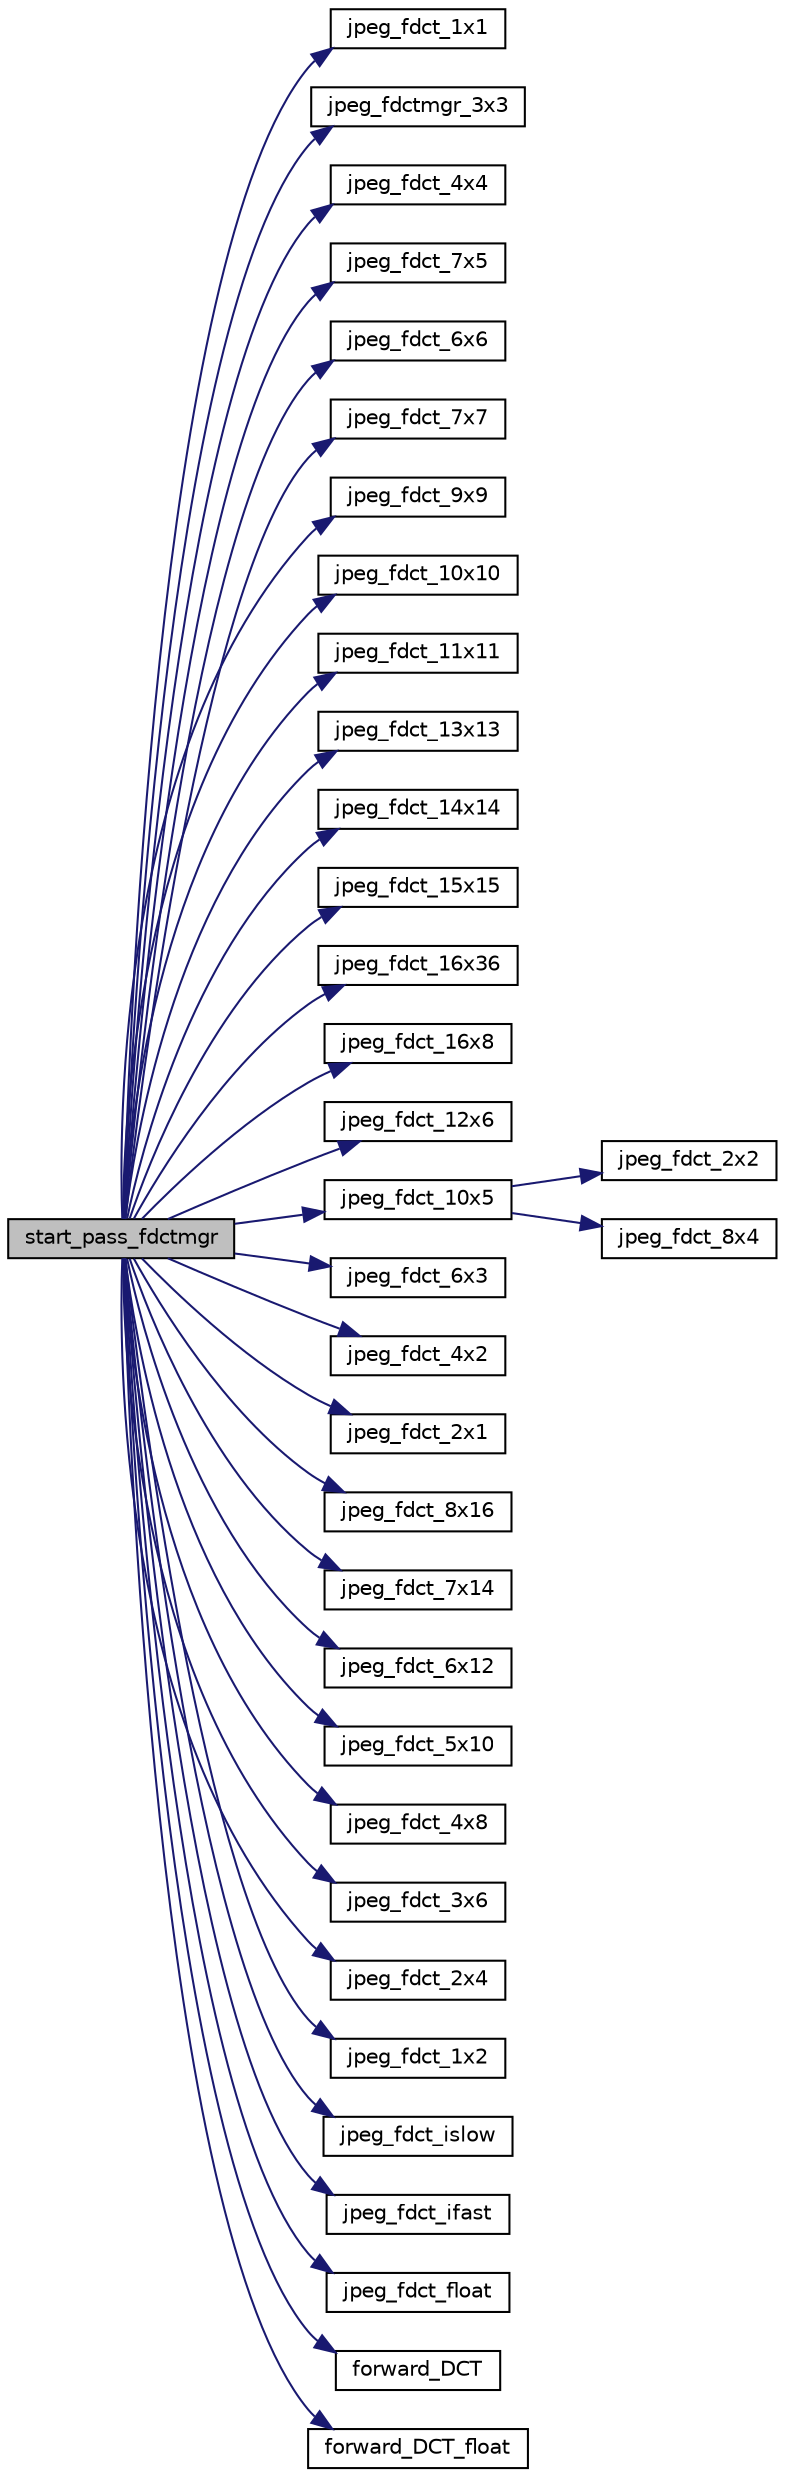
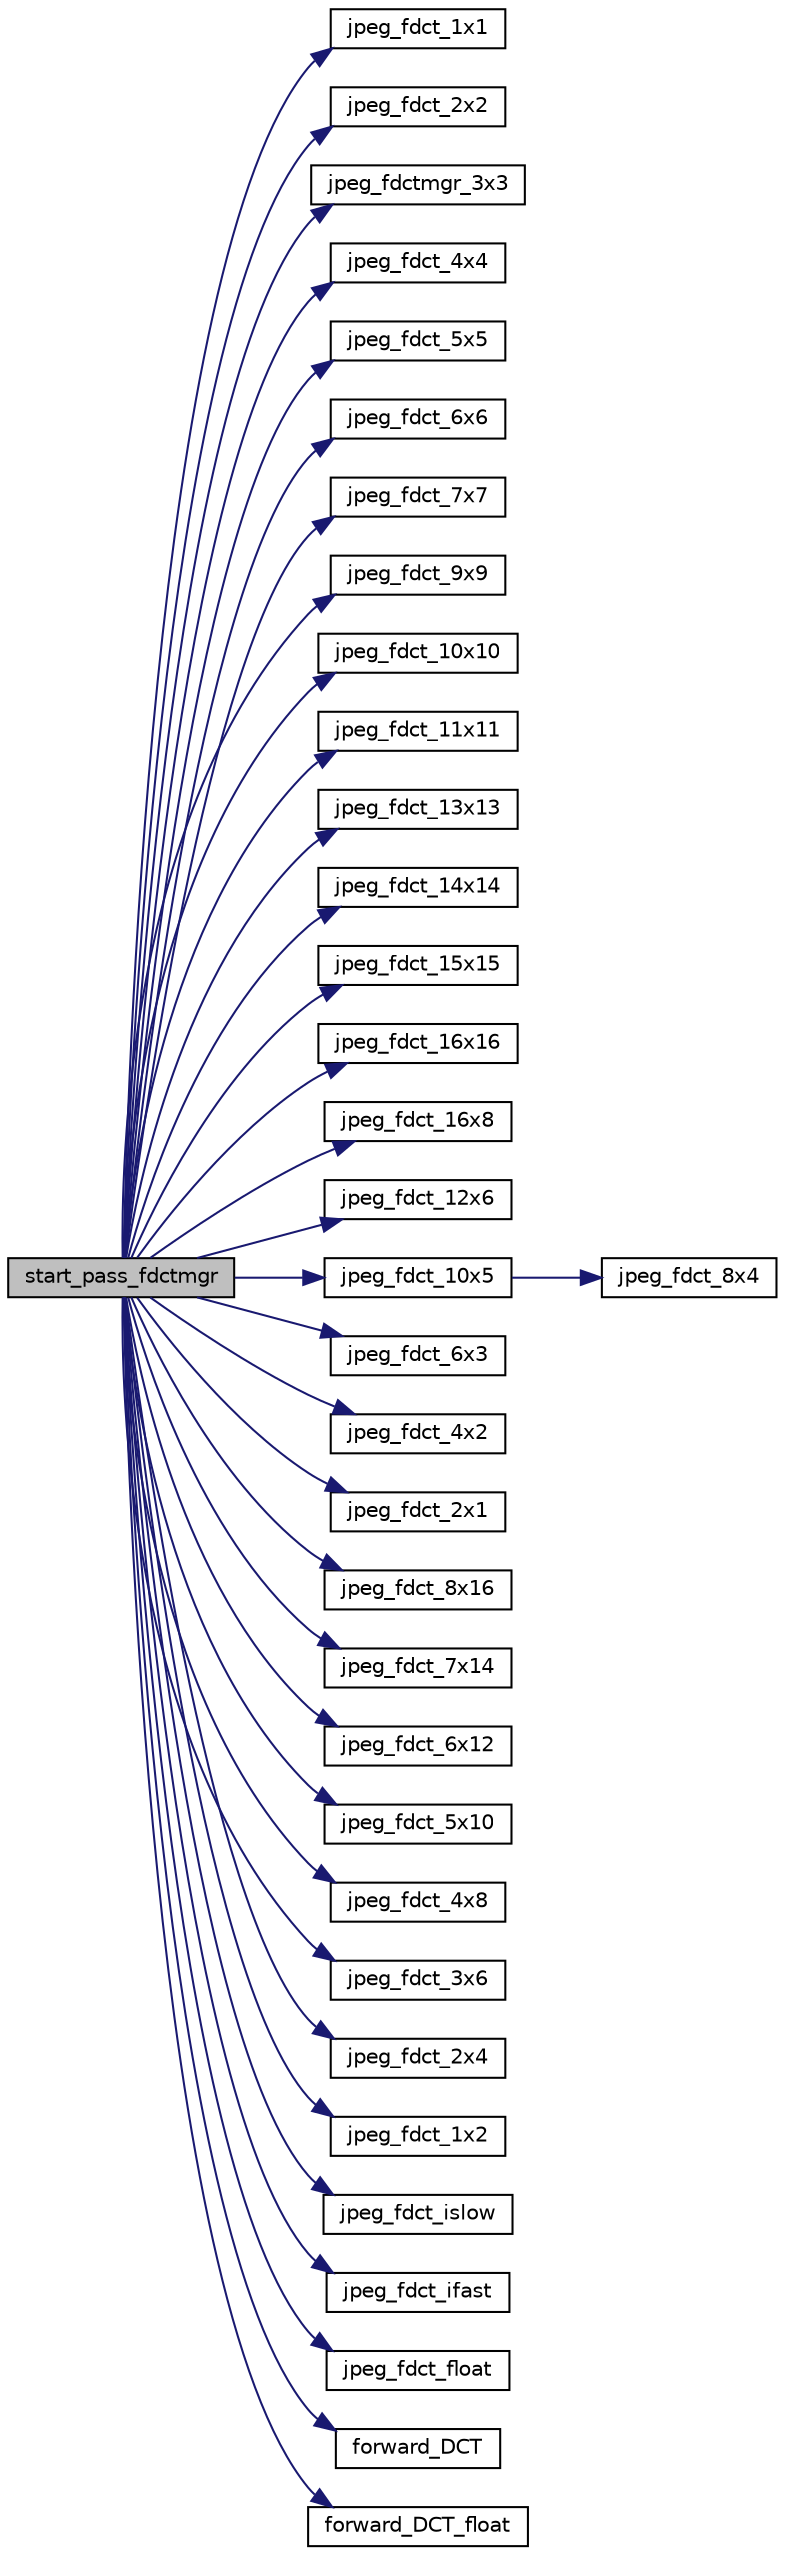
(418, 263) -> (418, 341)
(418, 965) -> (418, 1044)
(546, 1181) -> (196, 488)
